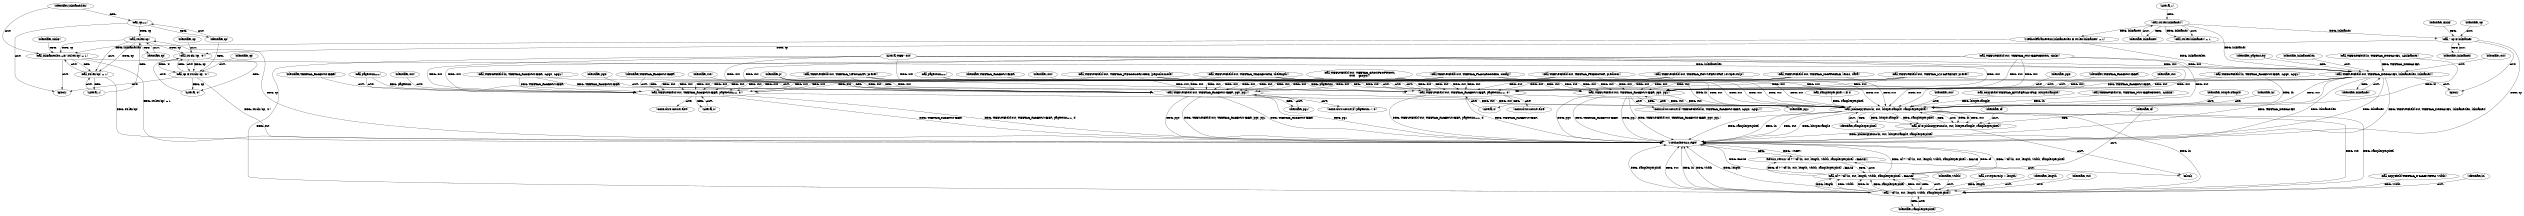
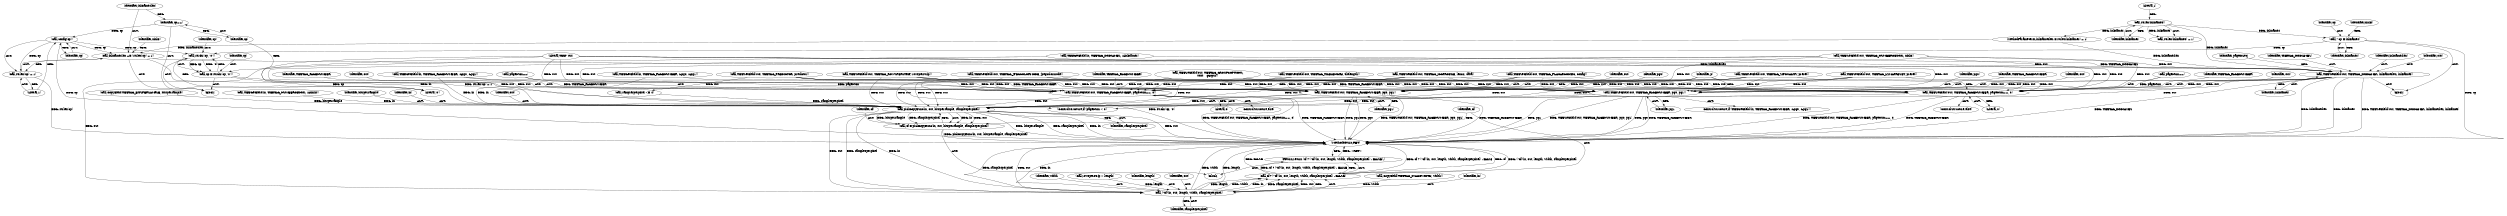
(140, 23) -> (171, 23)
(140, 39) -> (62, 39)
none -> (2290, 56)
(843, 141) -> (525, 90)
